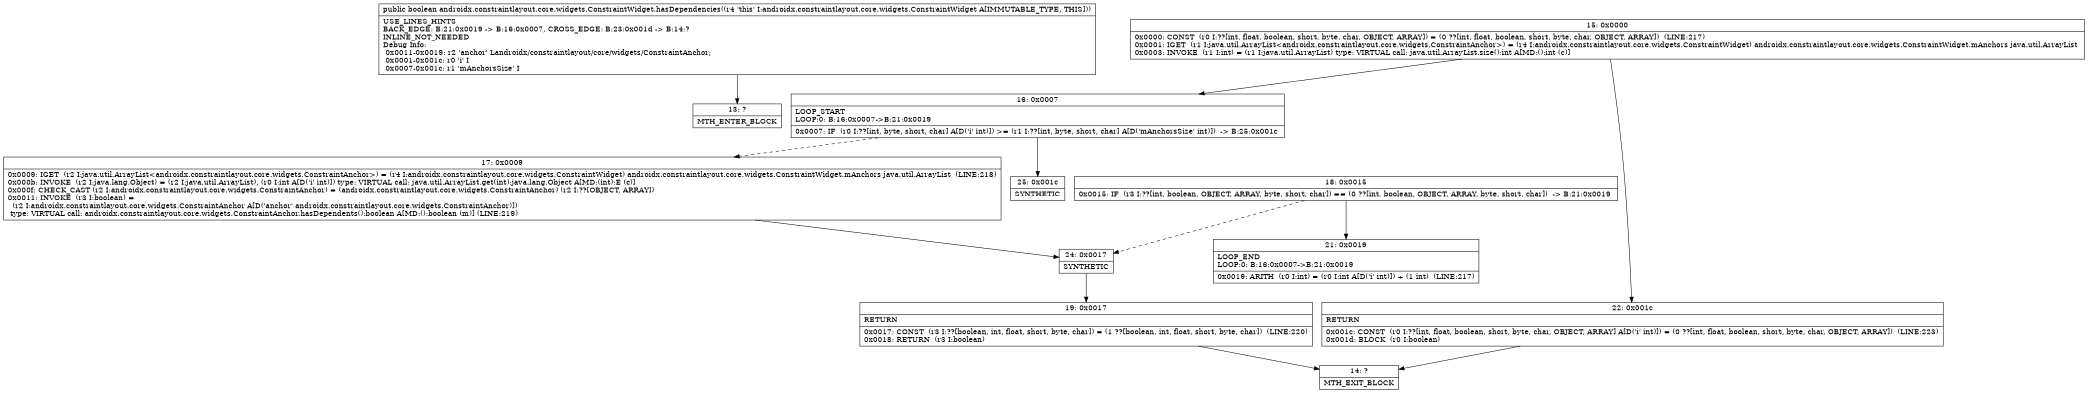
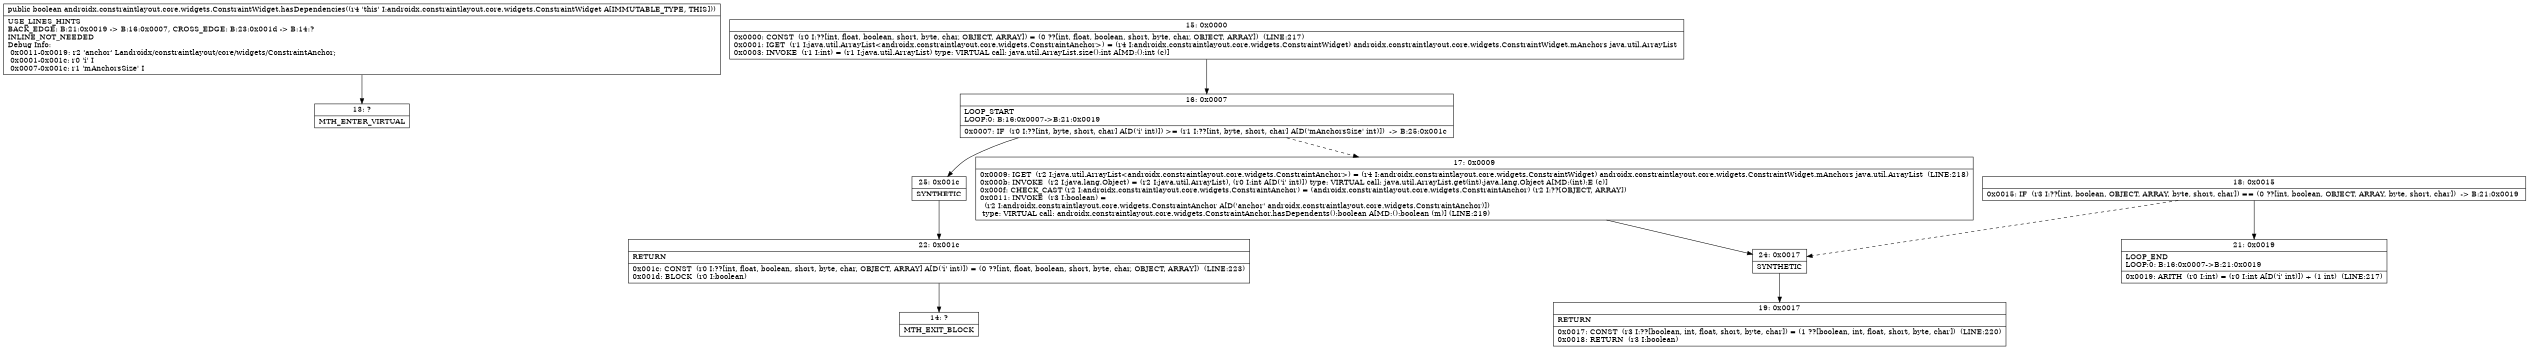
(737, 122) -> (362, 122)
(1624, 178) -> (939, 217)
(1256, 357) -> none
